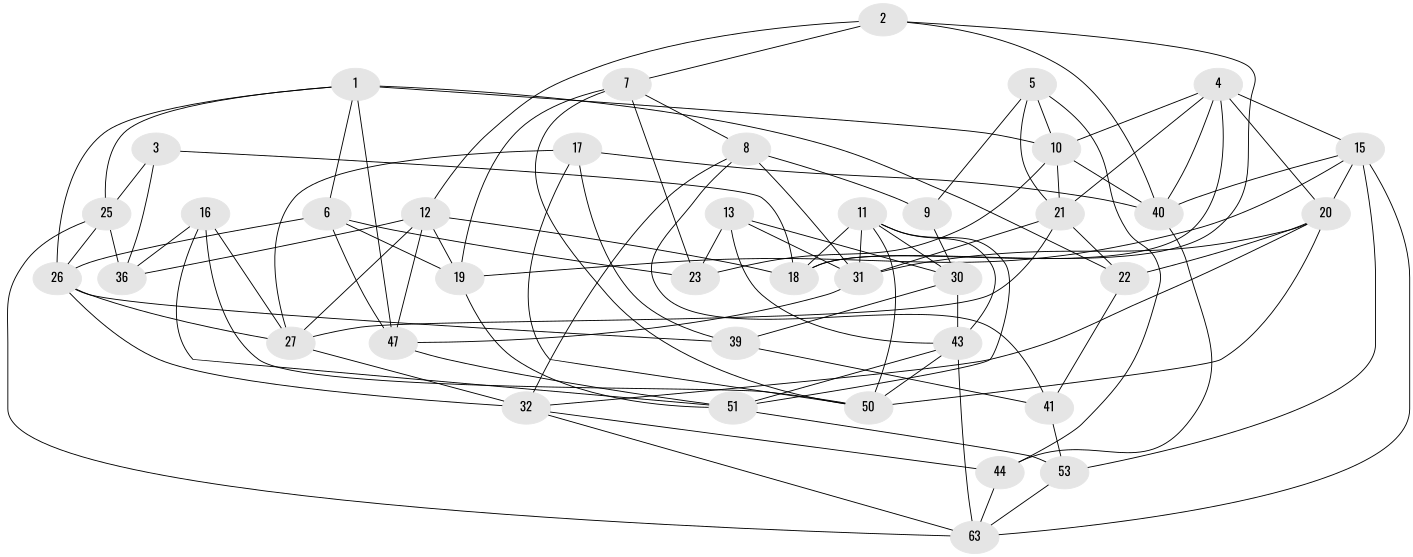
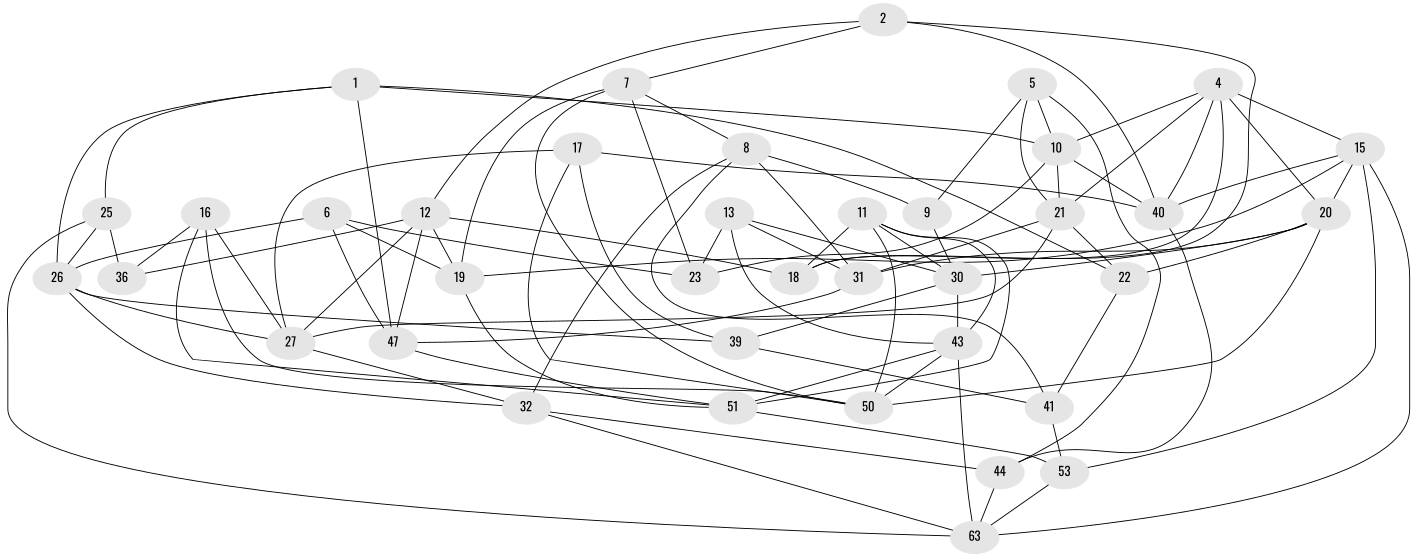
(156, 149) -> none
(341, 149) -> none
(861, 245) -> none
(903, 371) -> (1071, 264)
